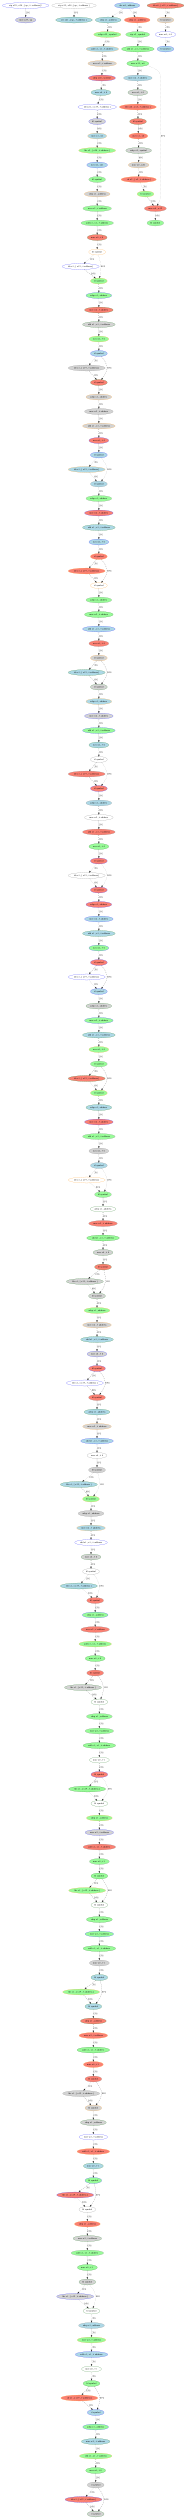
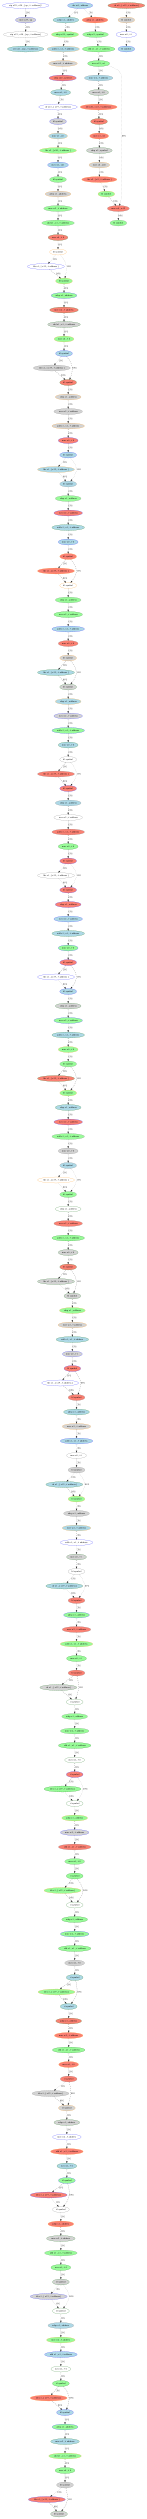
none -> (26, 26)
(138, 34) -> (96, 34)
